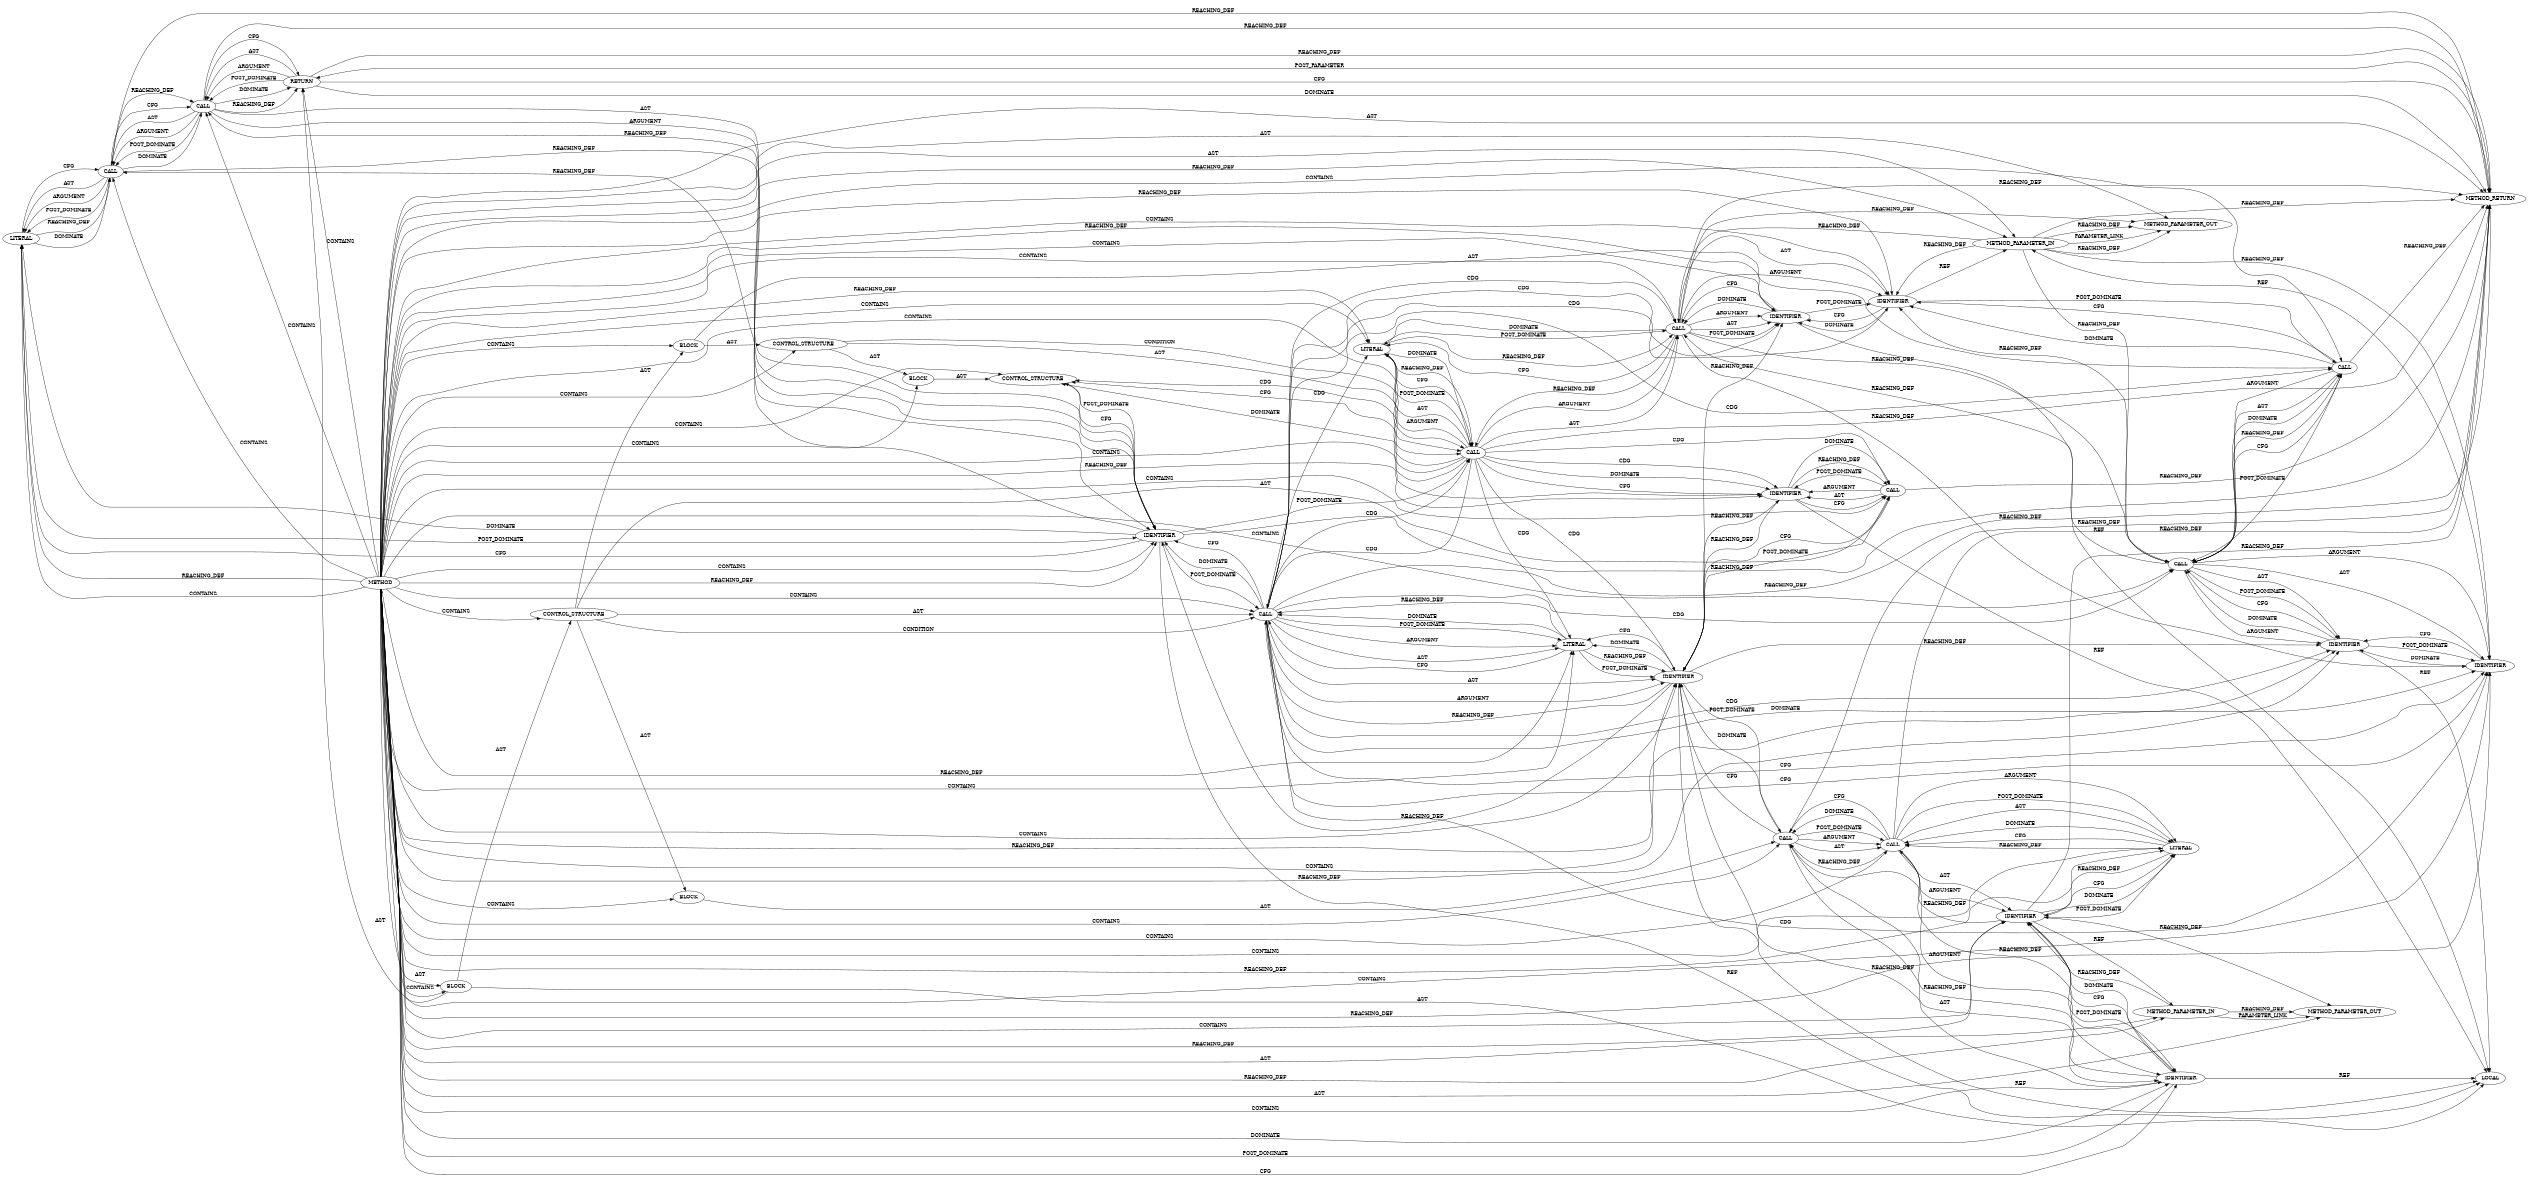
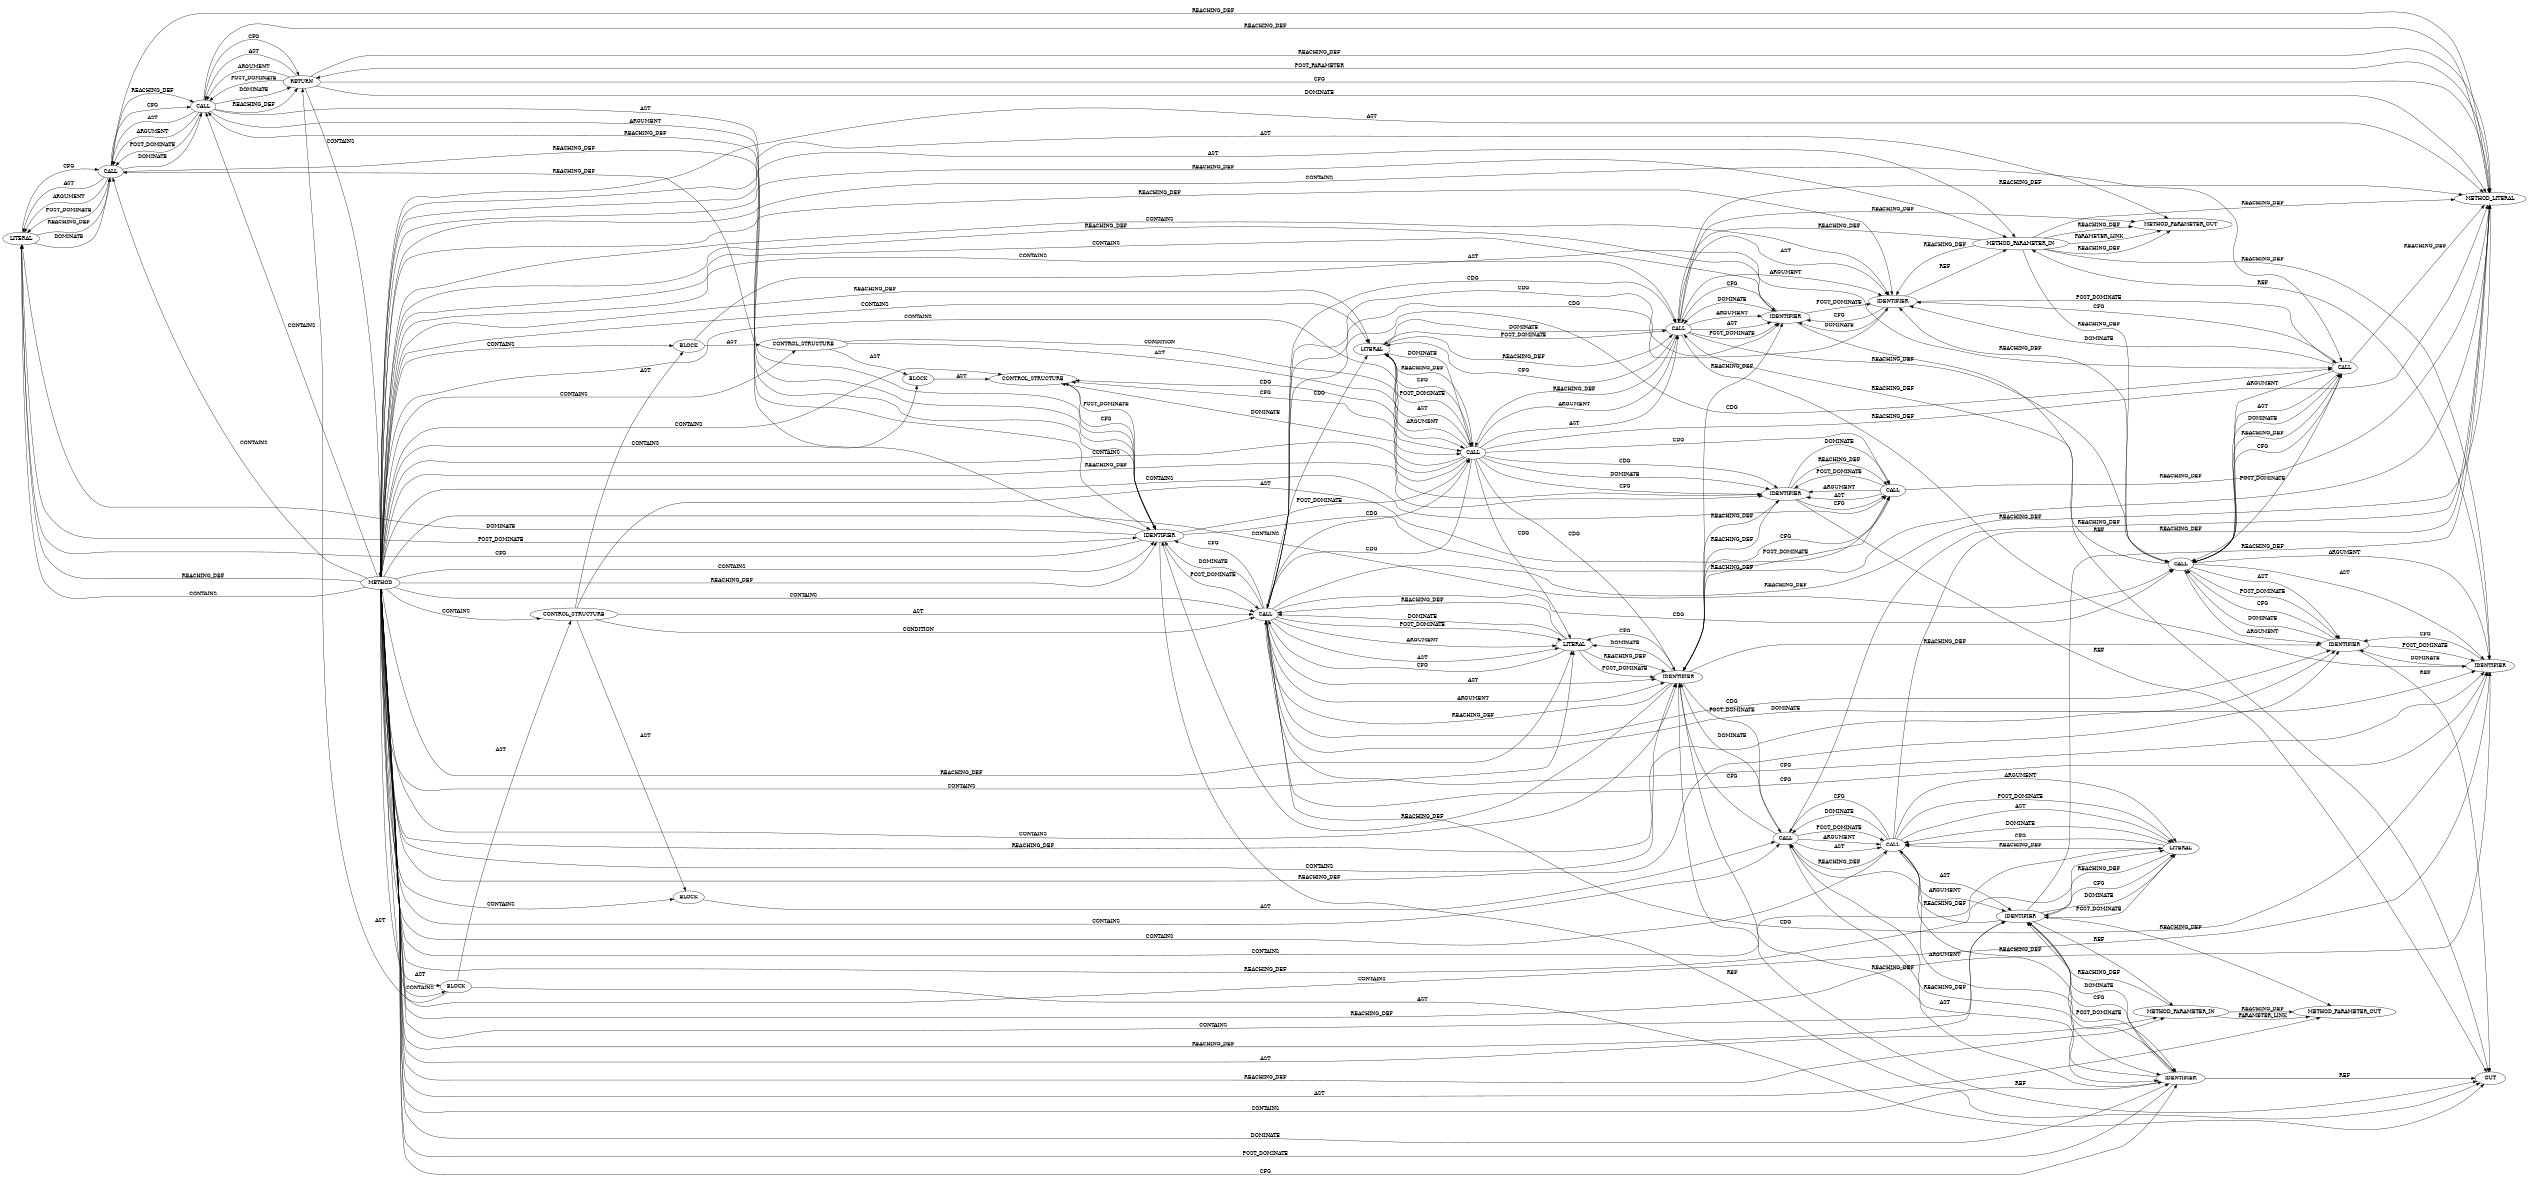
(2490, 199) -> (2490, 199)
(341, 334) -> (368, 326)
(2490, 1078) -> (2490, 1078)
